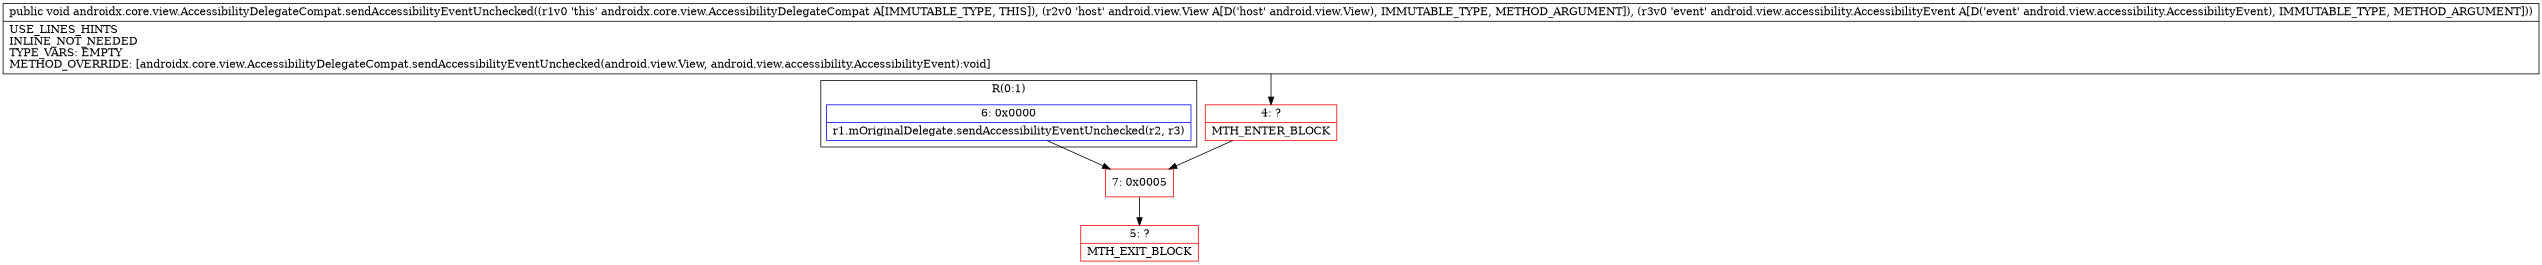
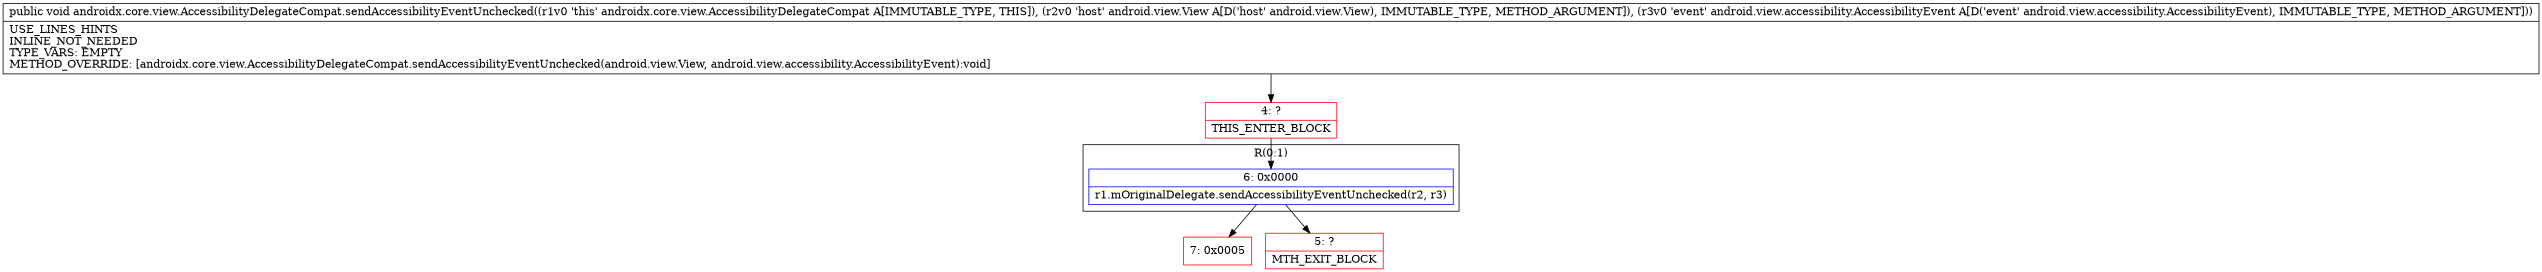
(1271, 131) -> (1271, 129)
(1204, 153) -> (1271, 150)
(1140, 207) -> (1295, 216)
